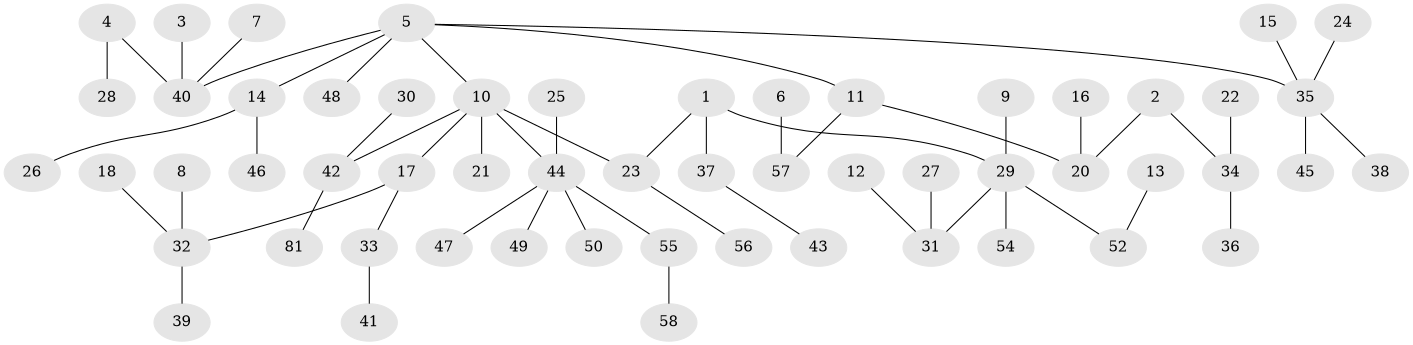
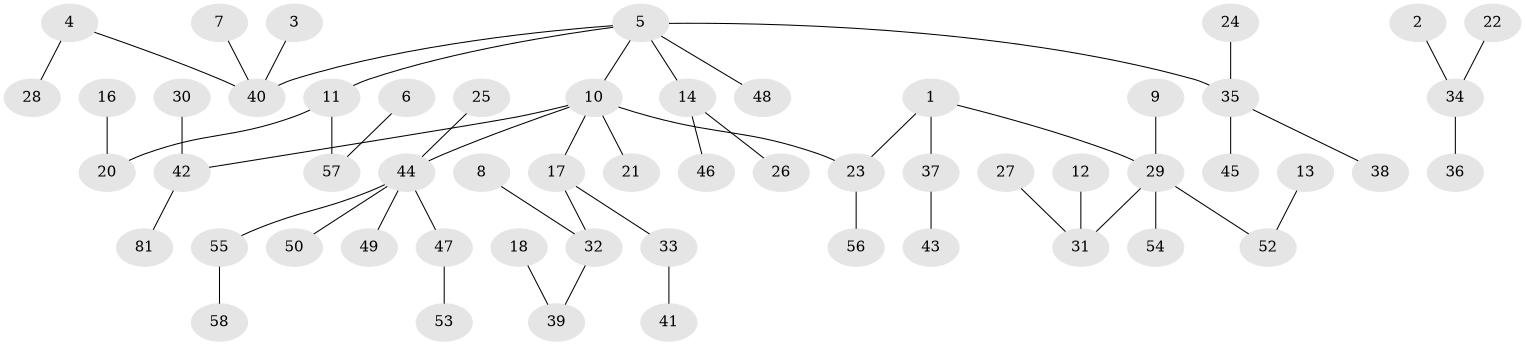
(1268, 23) -> none
(1118, 135) -> none
(144, 210) -> (538, 285)
none -> (444, 322)
